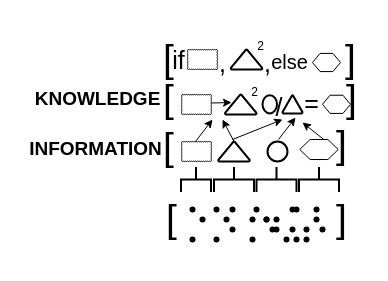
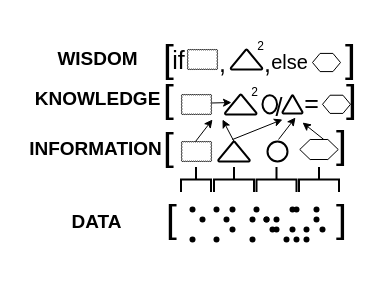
none -> (98, 60)
none -> (97, 223)
